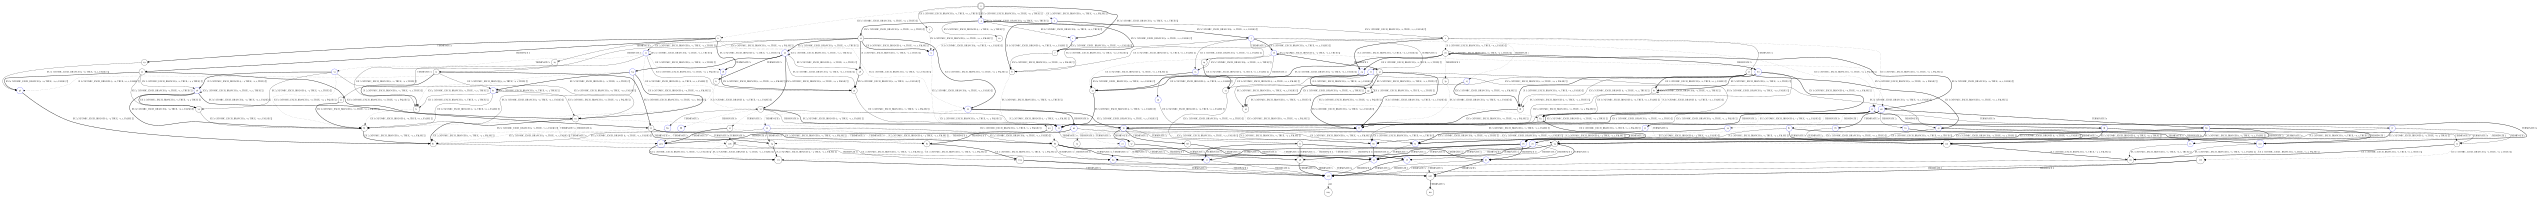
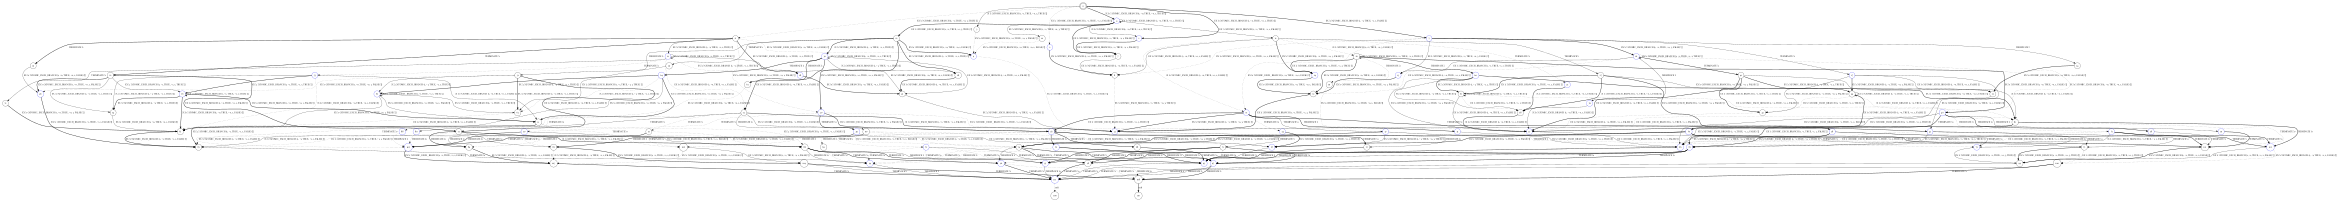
(1152, 28) -> (1256, 16)
(1116, 47) -> (1270, 45)
(1438, 184) -> (1140, 188)
